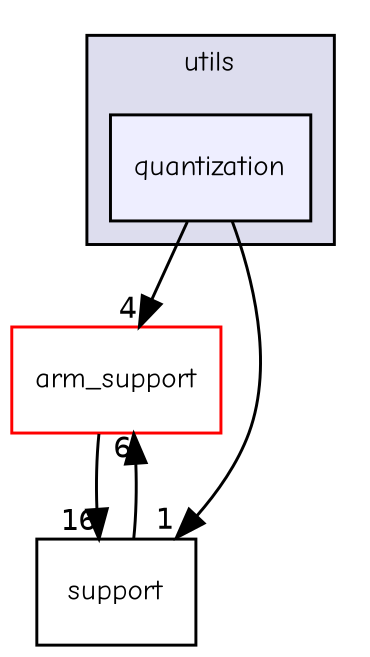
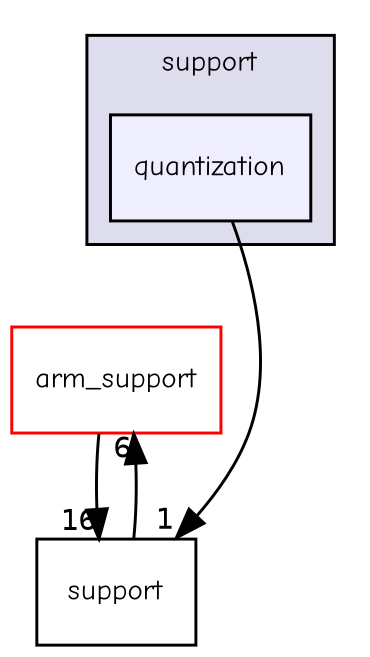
(211, 63) -> (211, 63)
(169, 263) -> none
